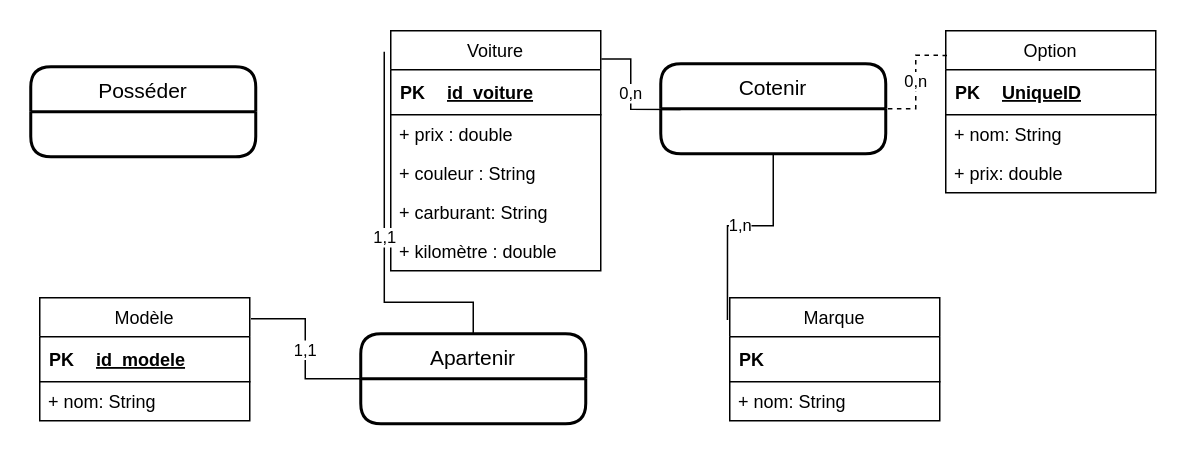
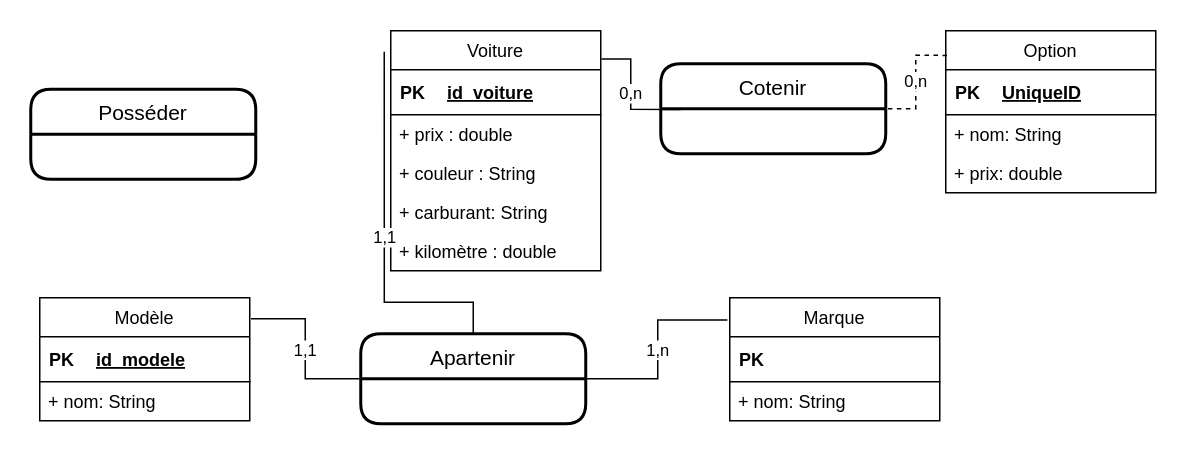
(143, 112) -> (143, 134)
(750, 226) -> (636, 379)
